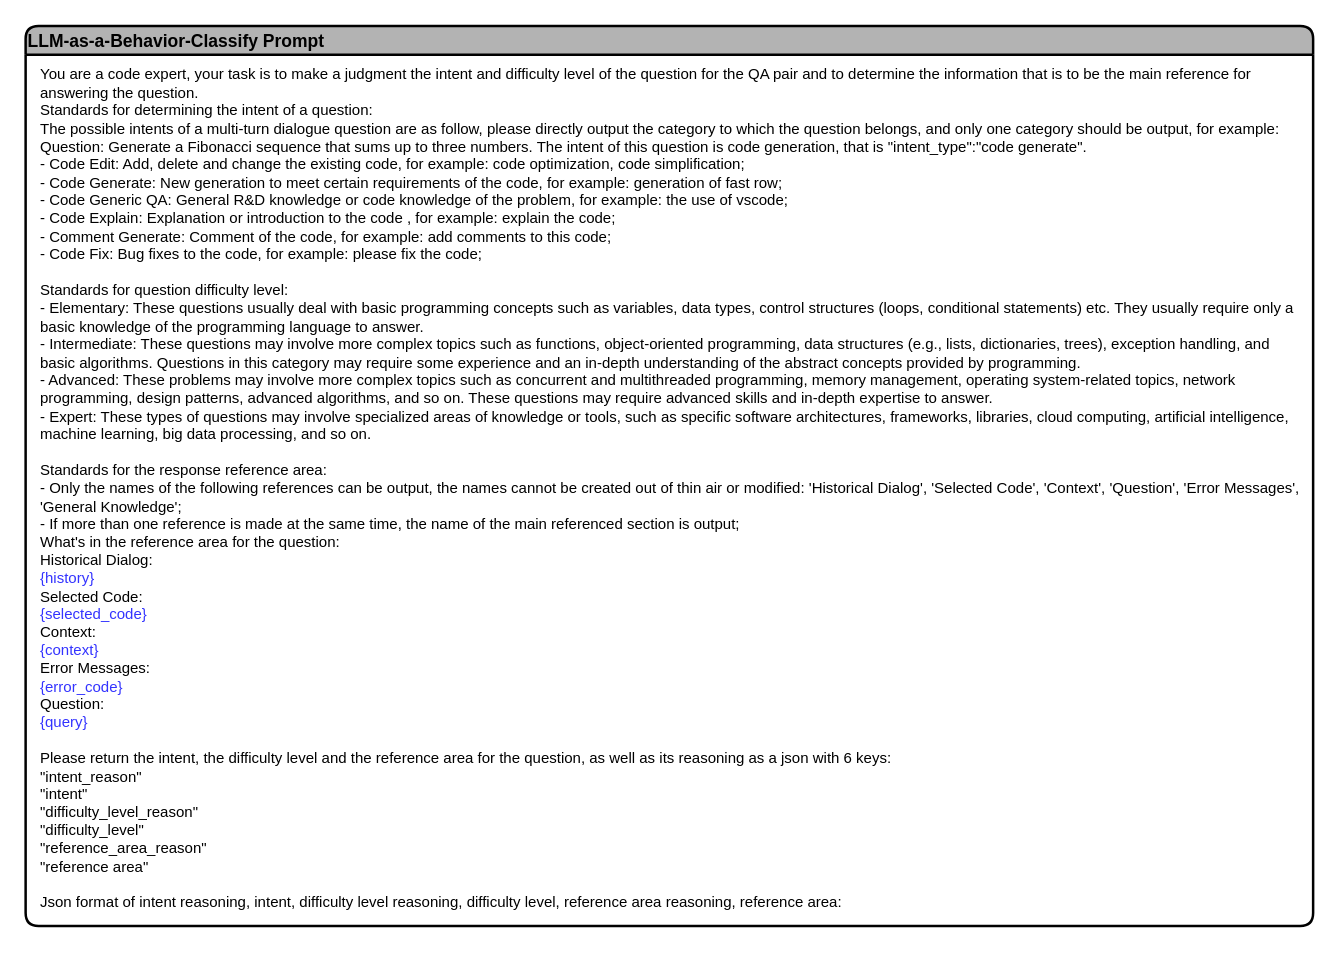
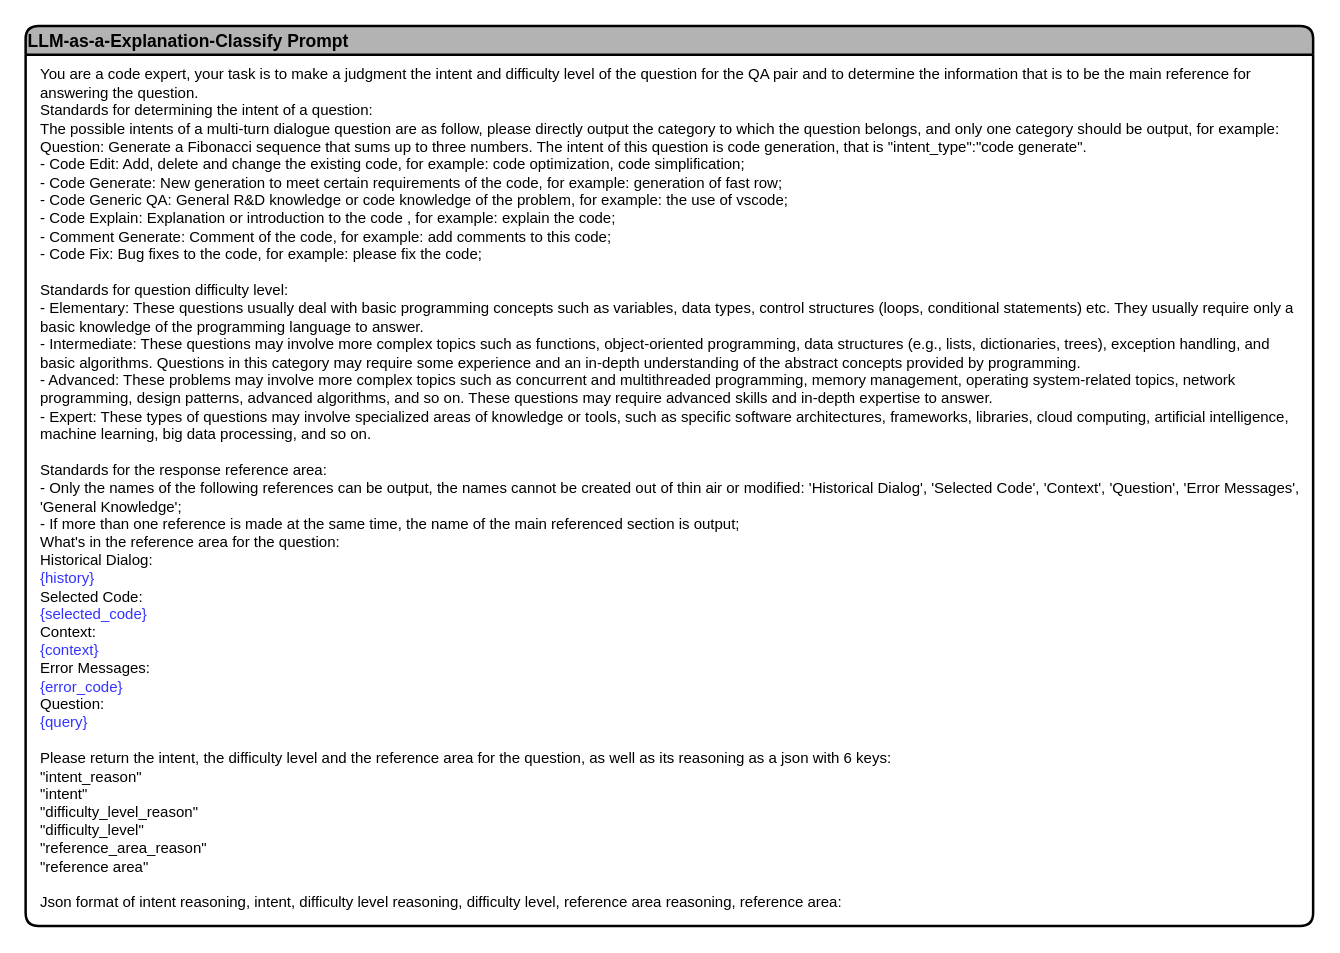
(180, 41) -> (193, 41)
